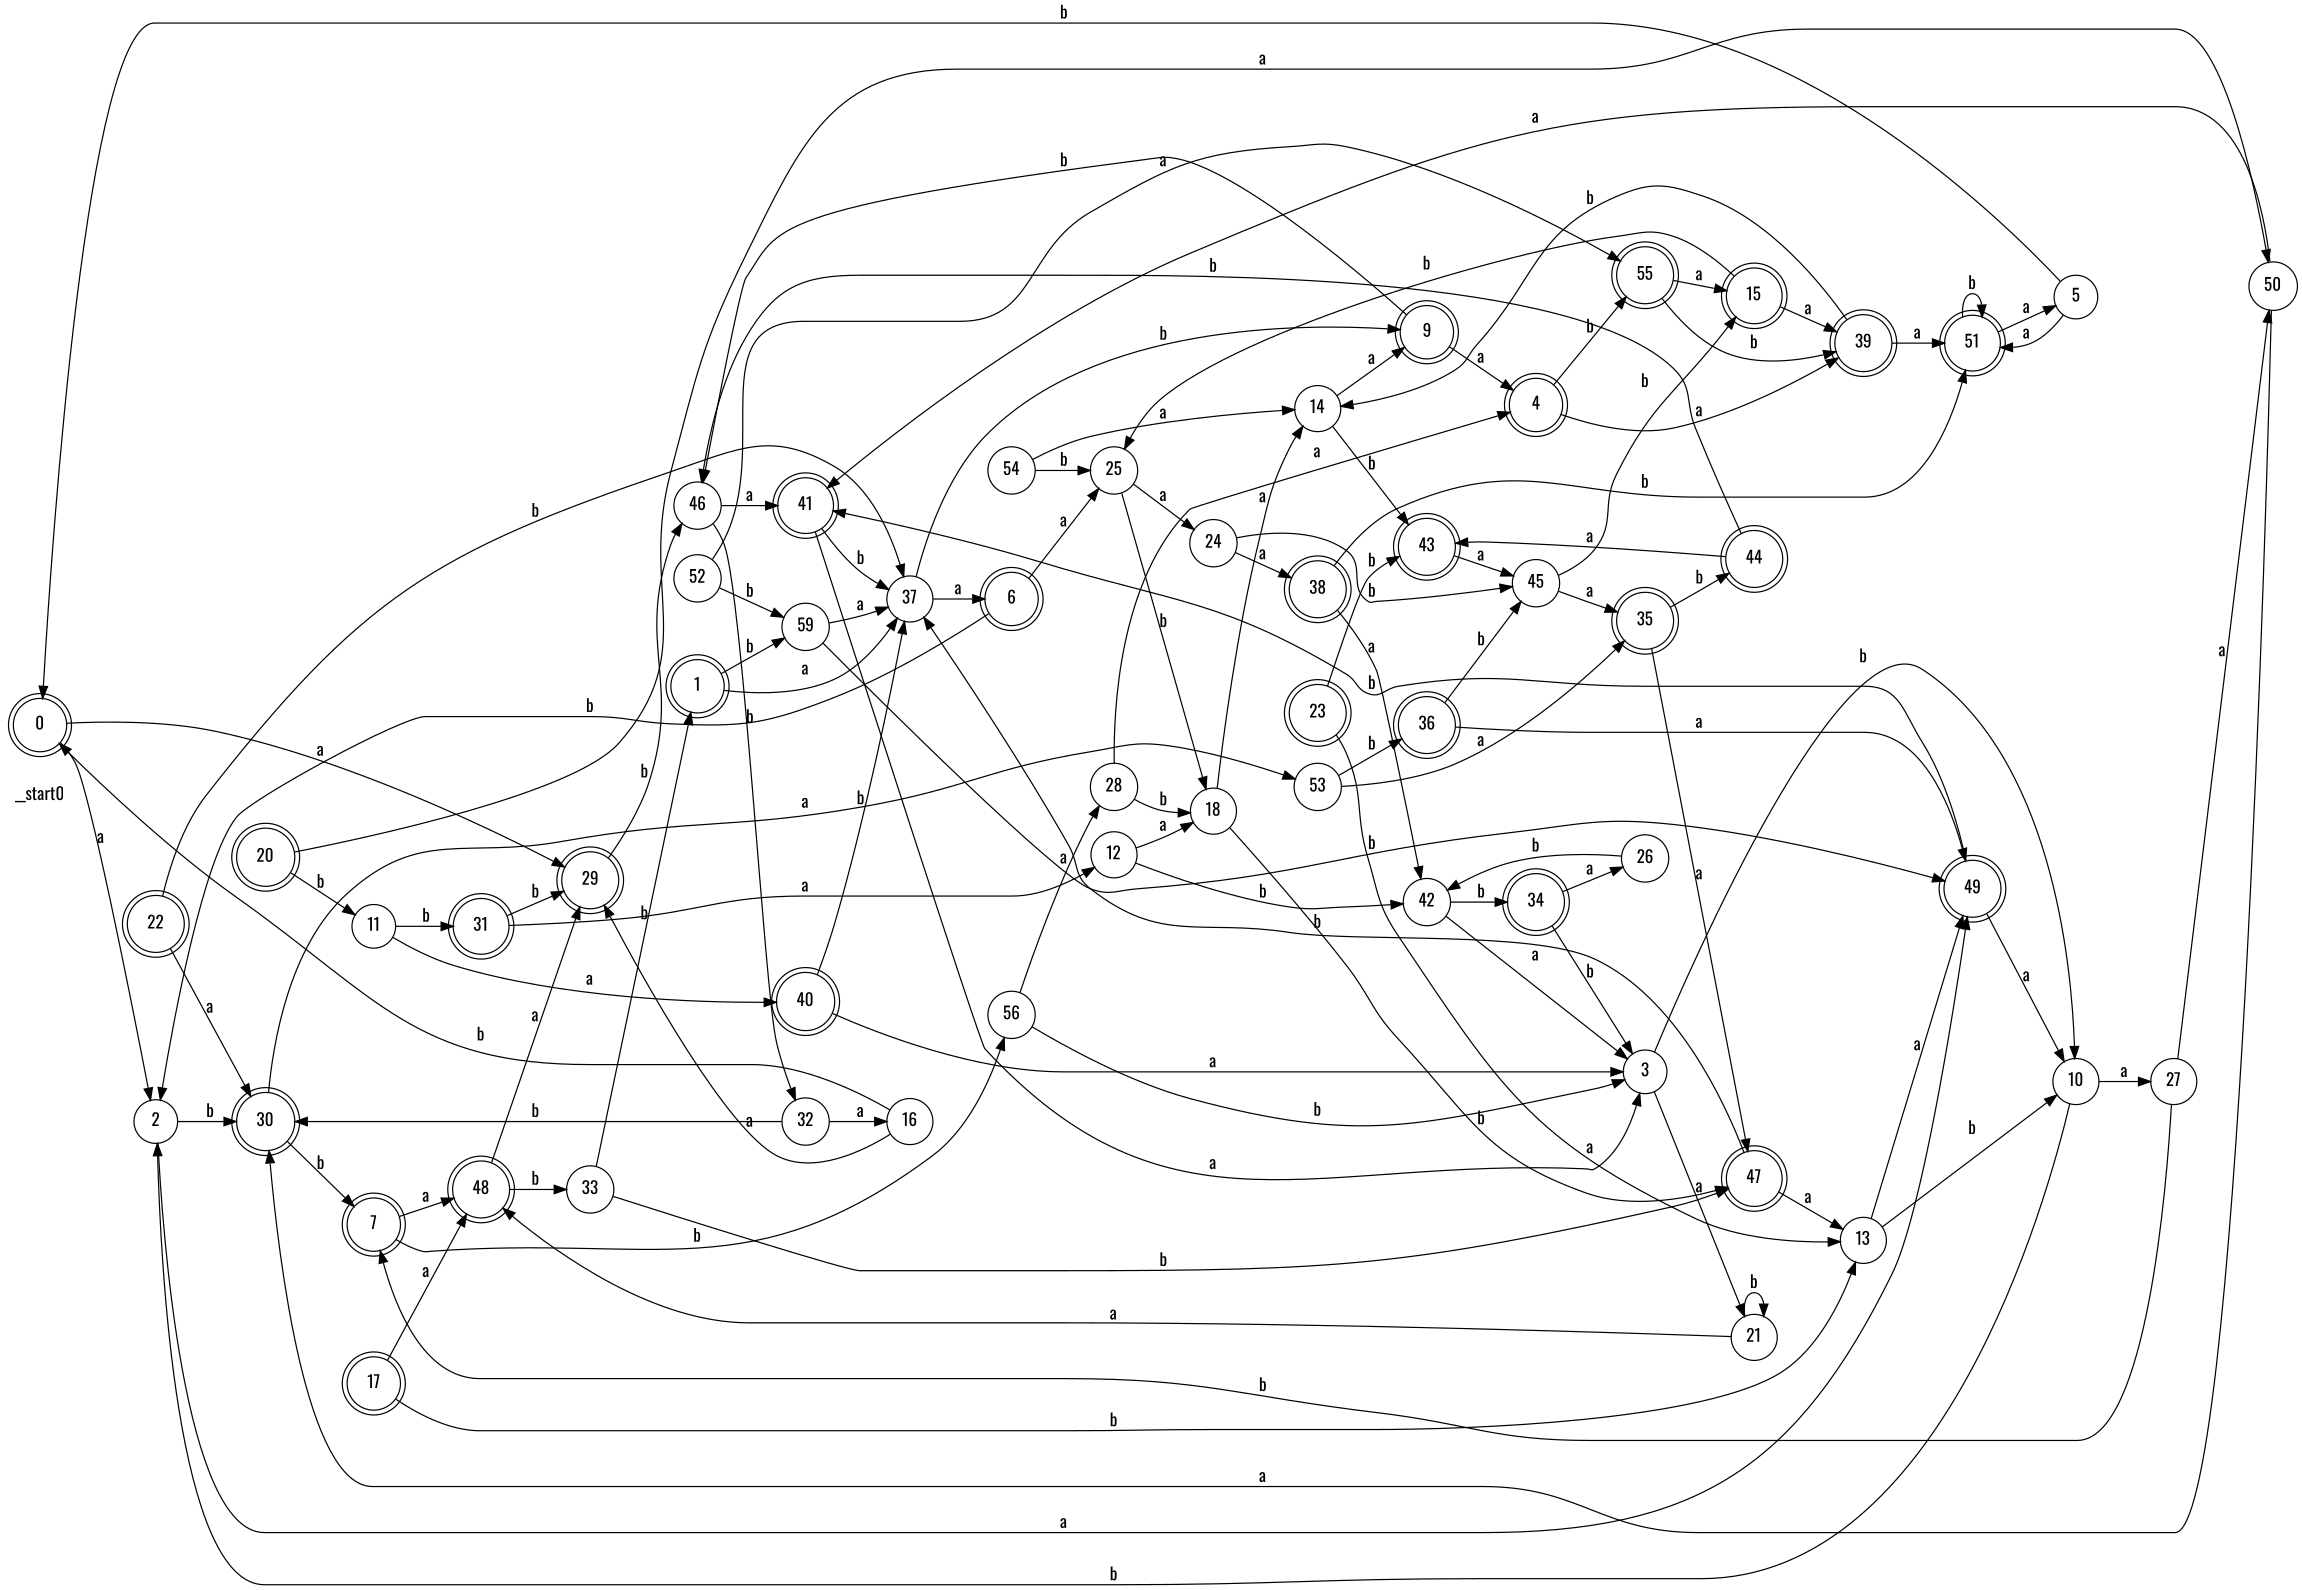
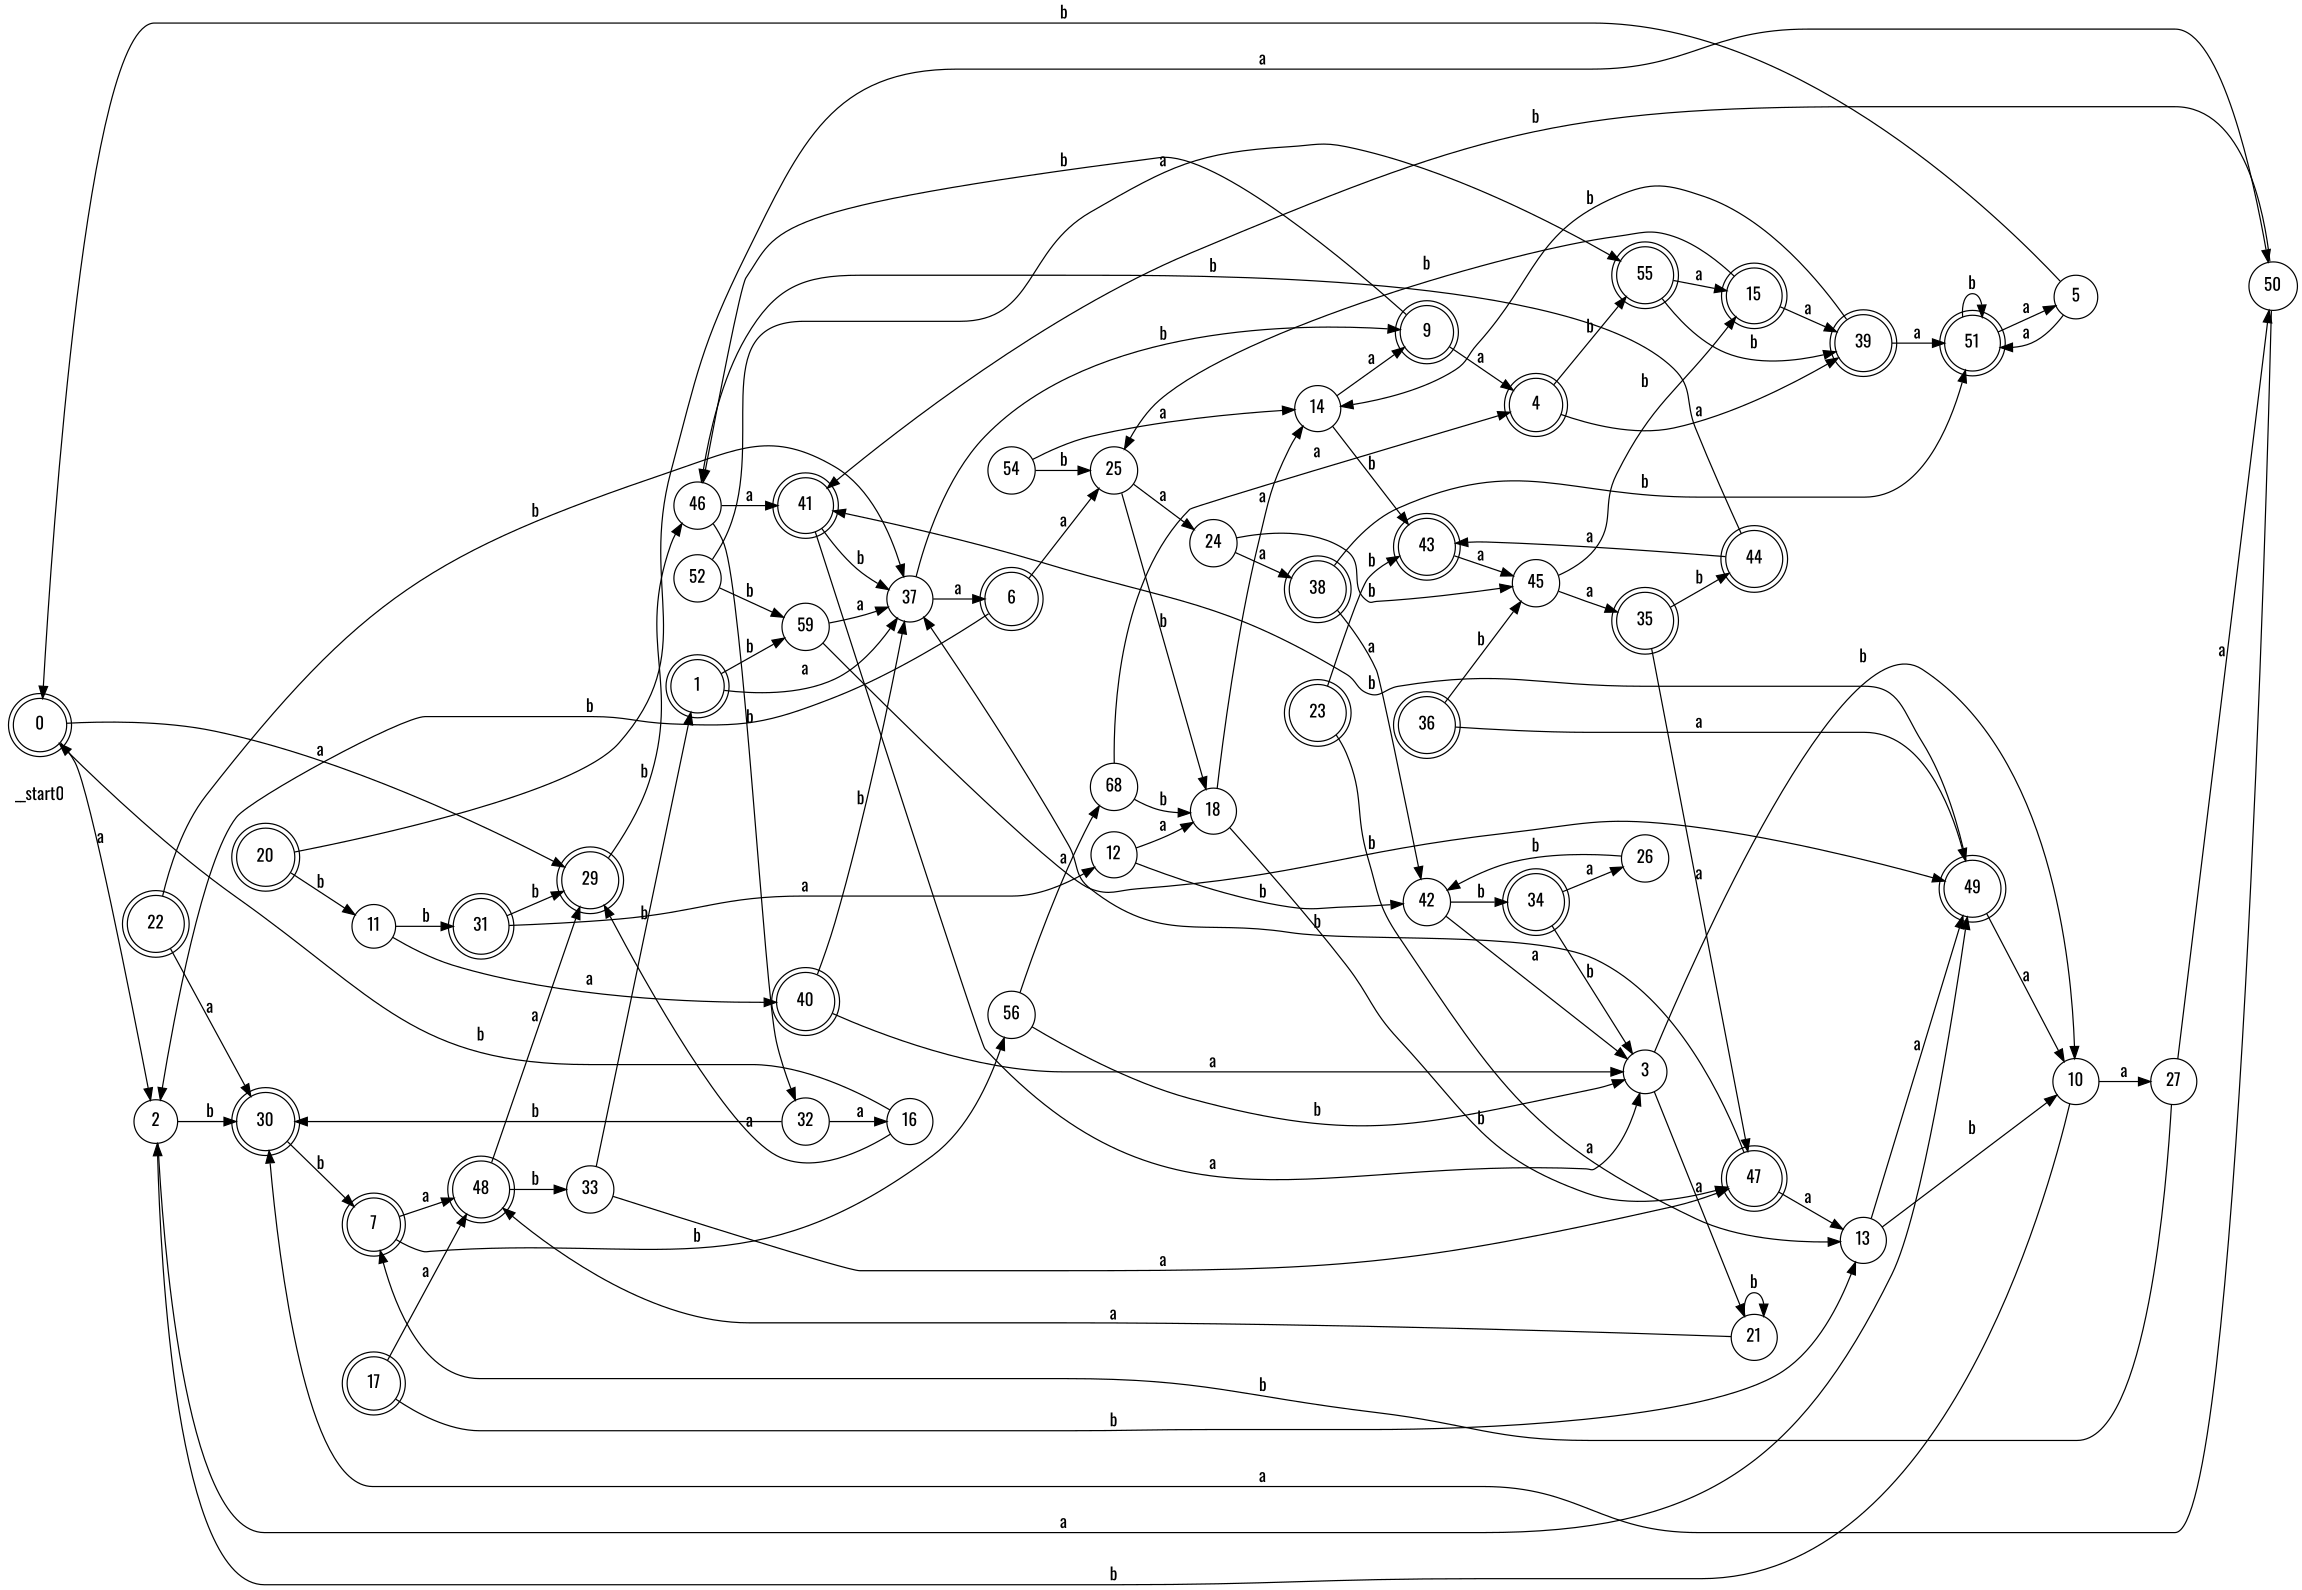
(1536, 118) -> (1536, 118)
(1114, 787) -> (1114, 787)
(1318, 787) -> none
(1164, 1262) -> (1164, 1262)
